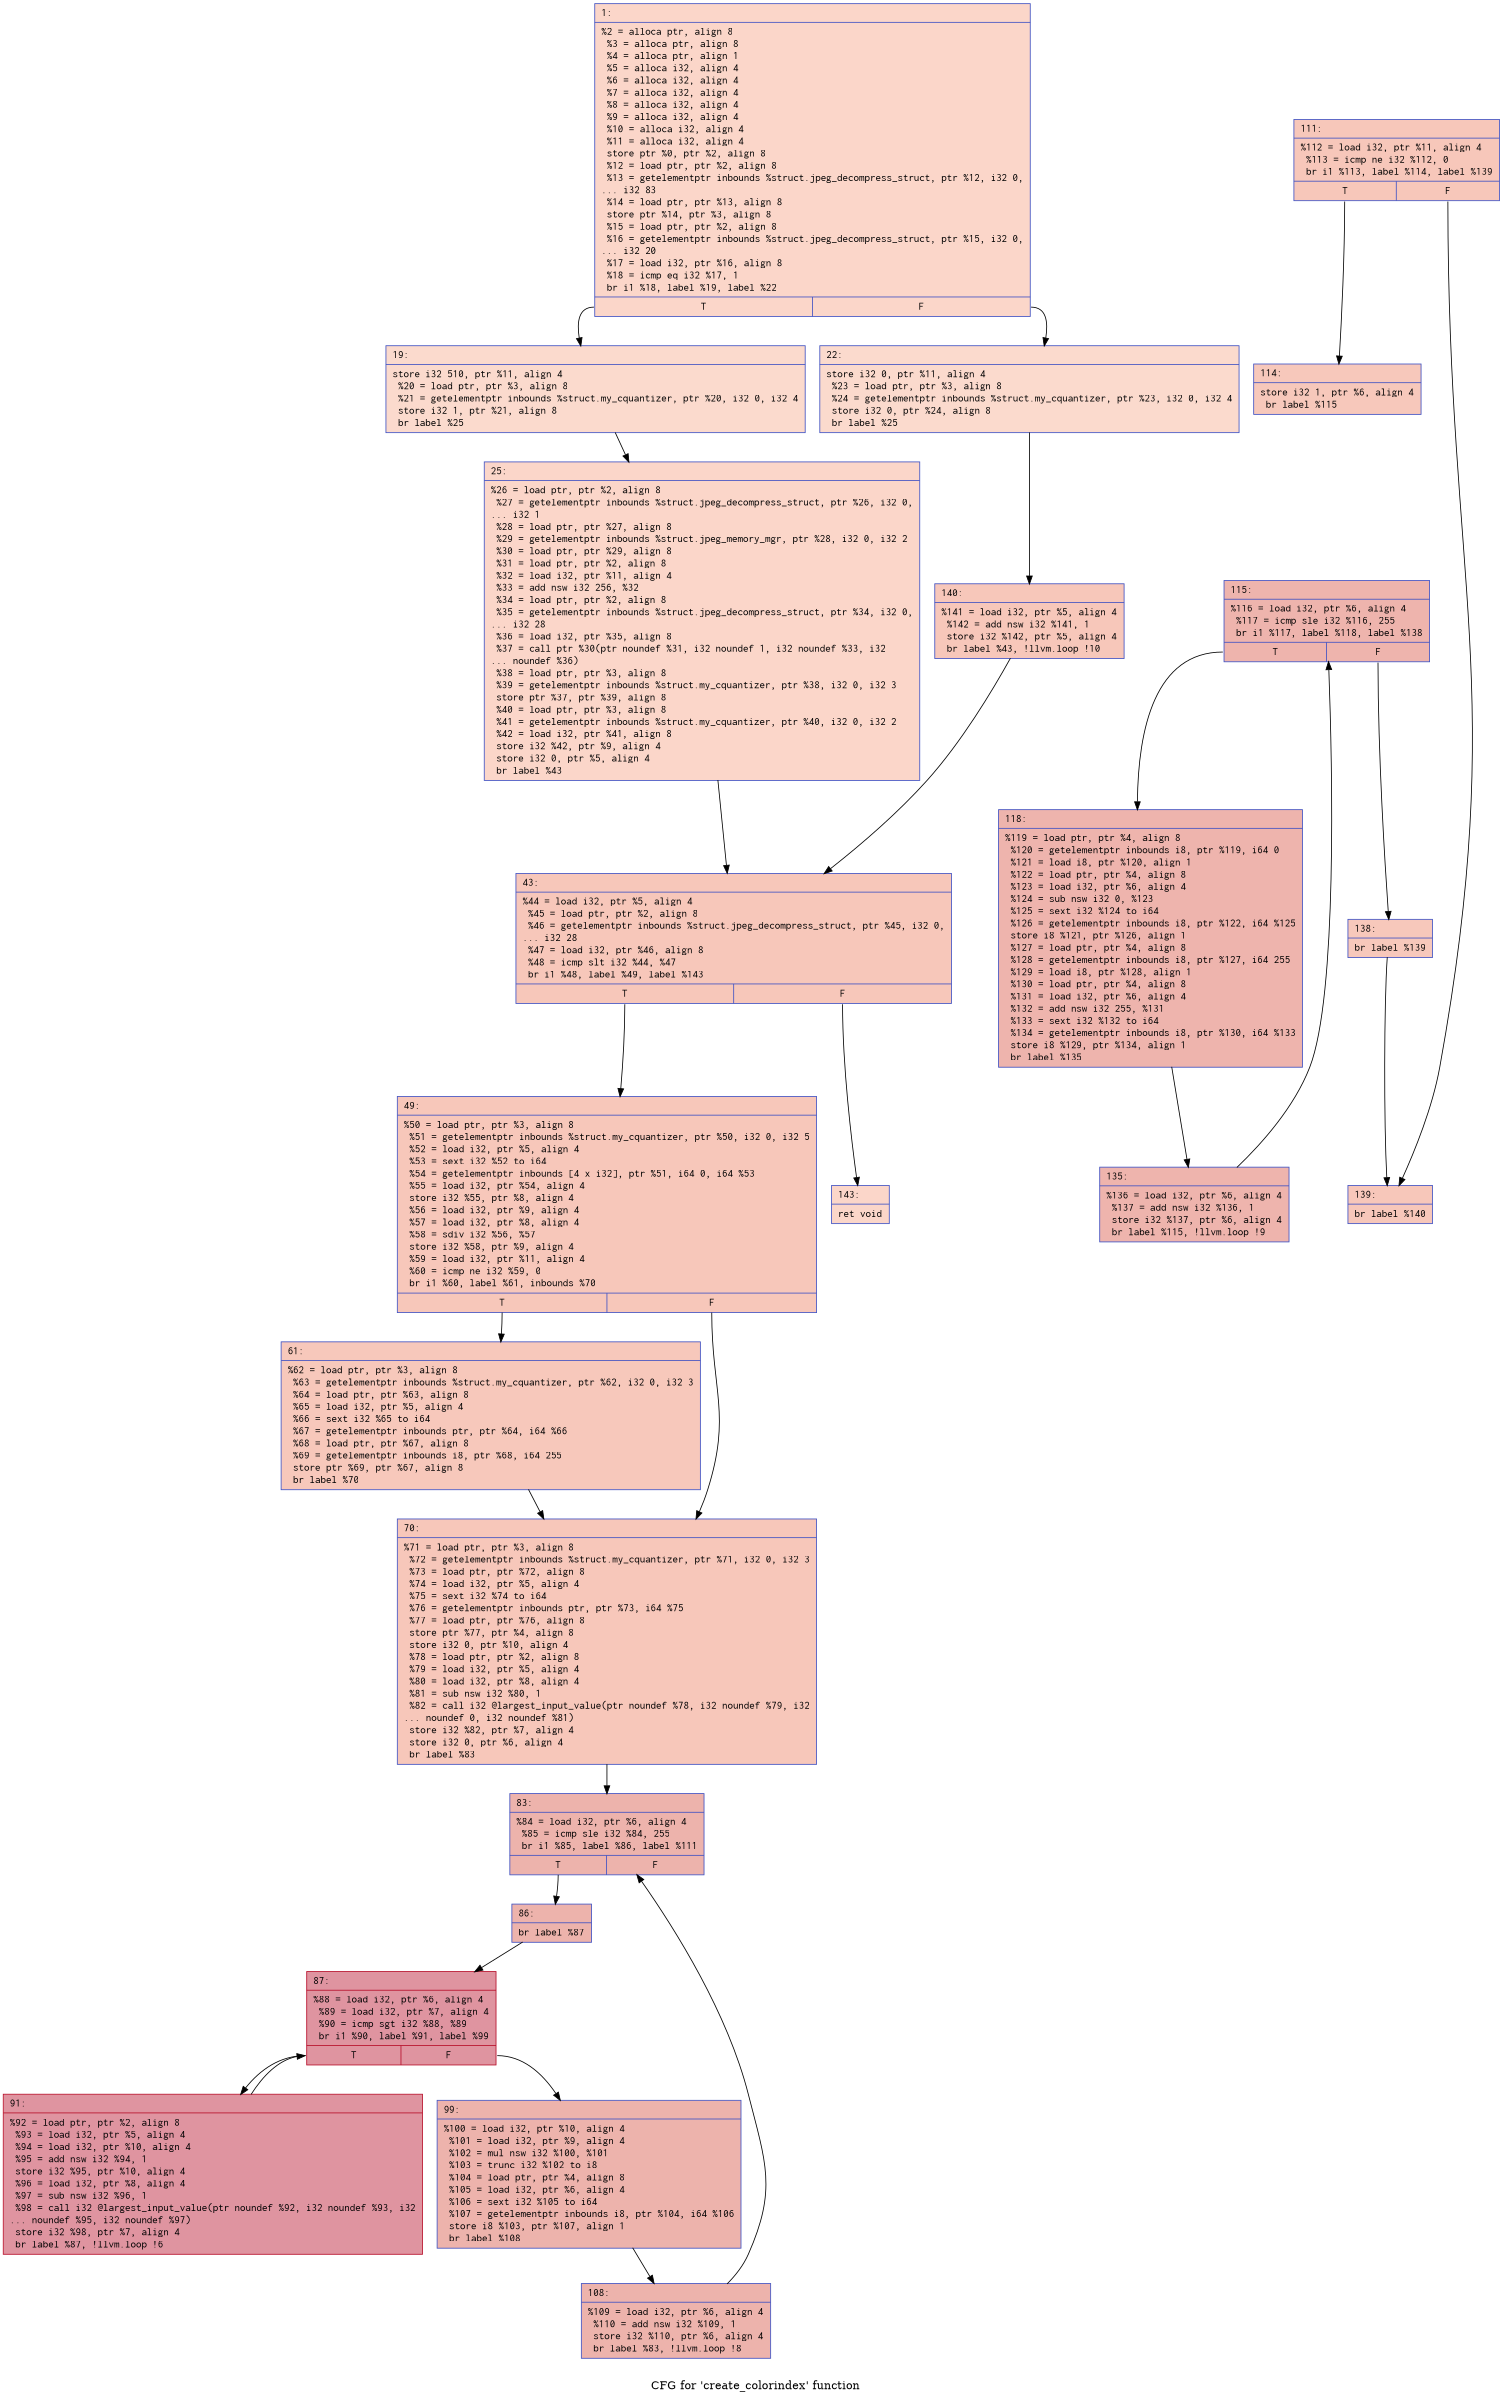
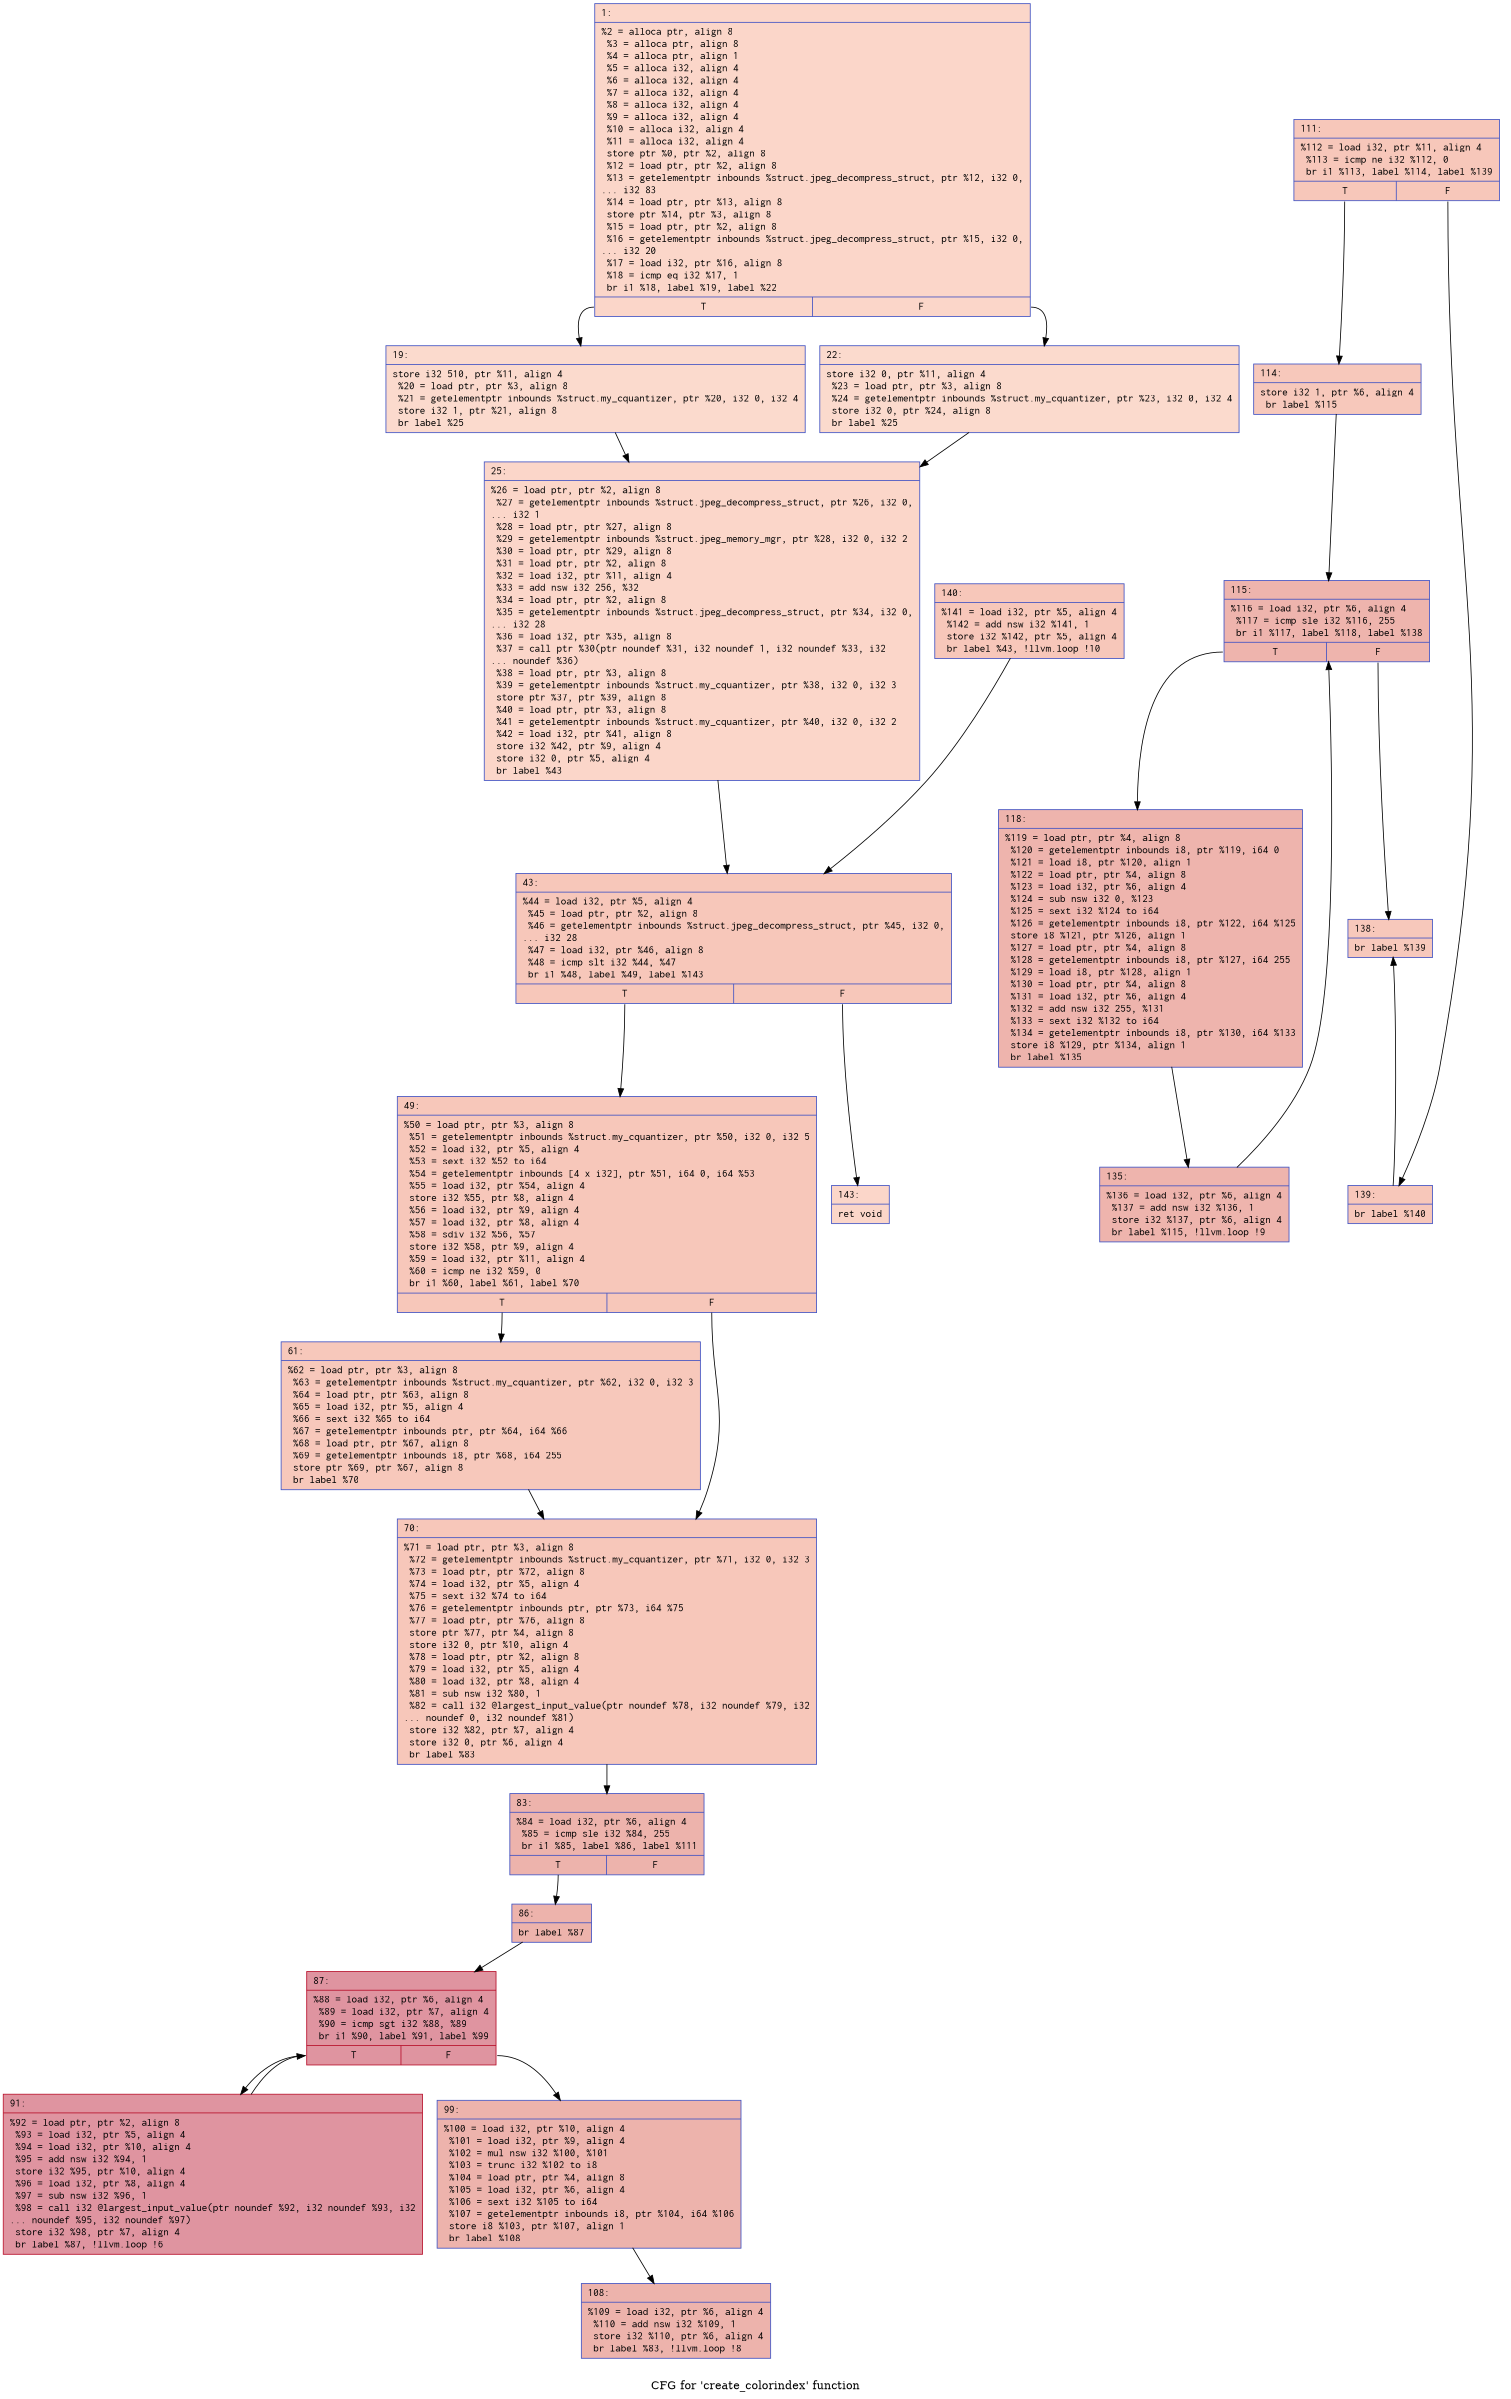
none -> (1333, 493)
(1029, 504) -> (948, 447)
(1385, 1067) -> (1396, 1076)
(500, 1283) -> (492, 1283)
(743, 2076) -> none
